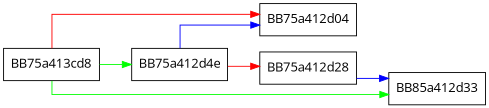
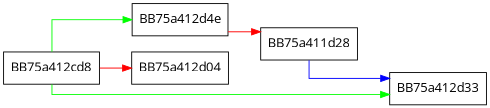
(204, 25) -> none
(52, 64) -> (52, 68)
(308, 68) -> (309, 44)
(437, 89) -> (438, 89)
